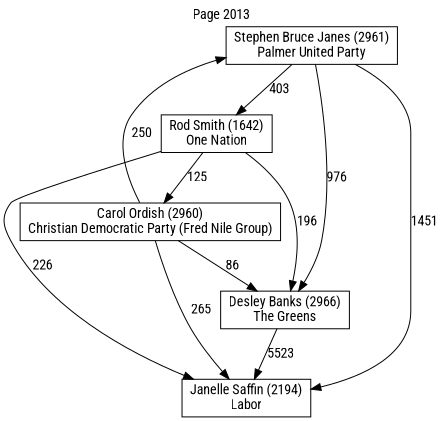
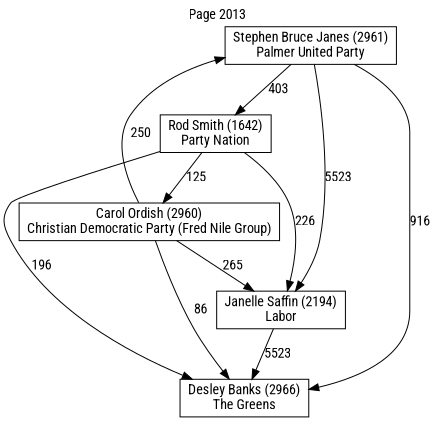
(217, 134) -> (216, 134)
(337, 178) -> (420, 222)
(425, 222) -> (338, 178)
(268, 349) -> (265, 349)
